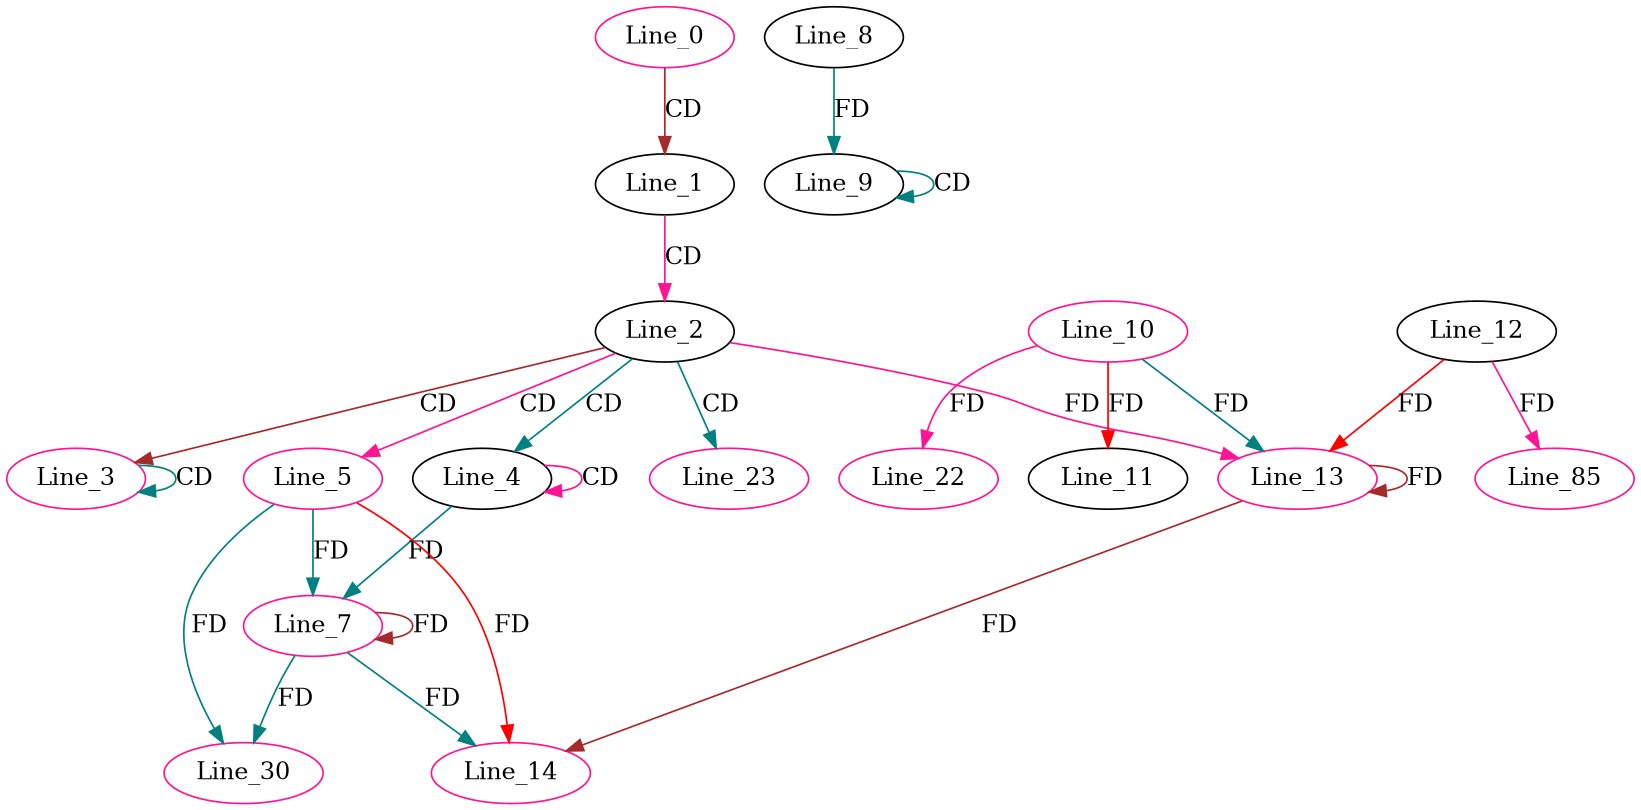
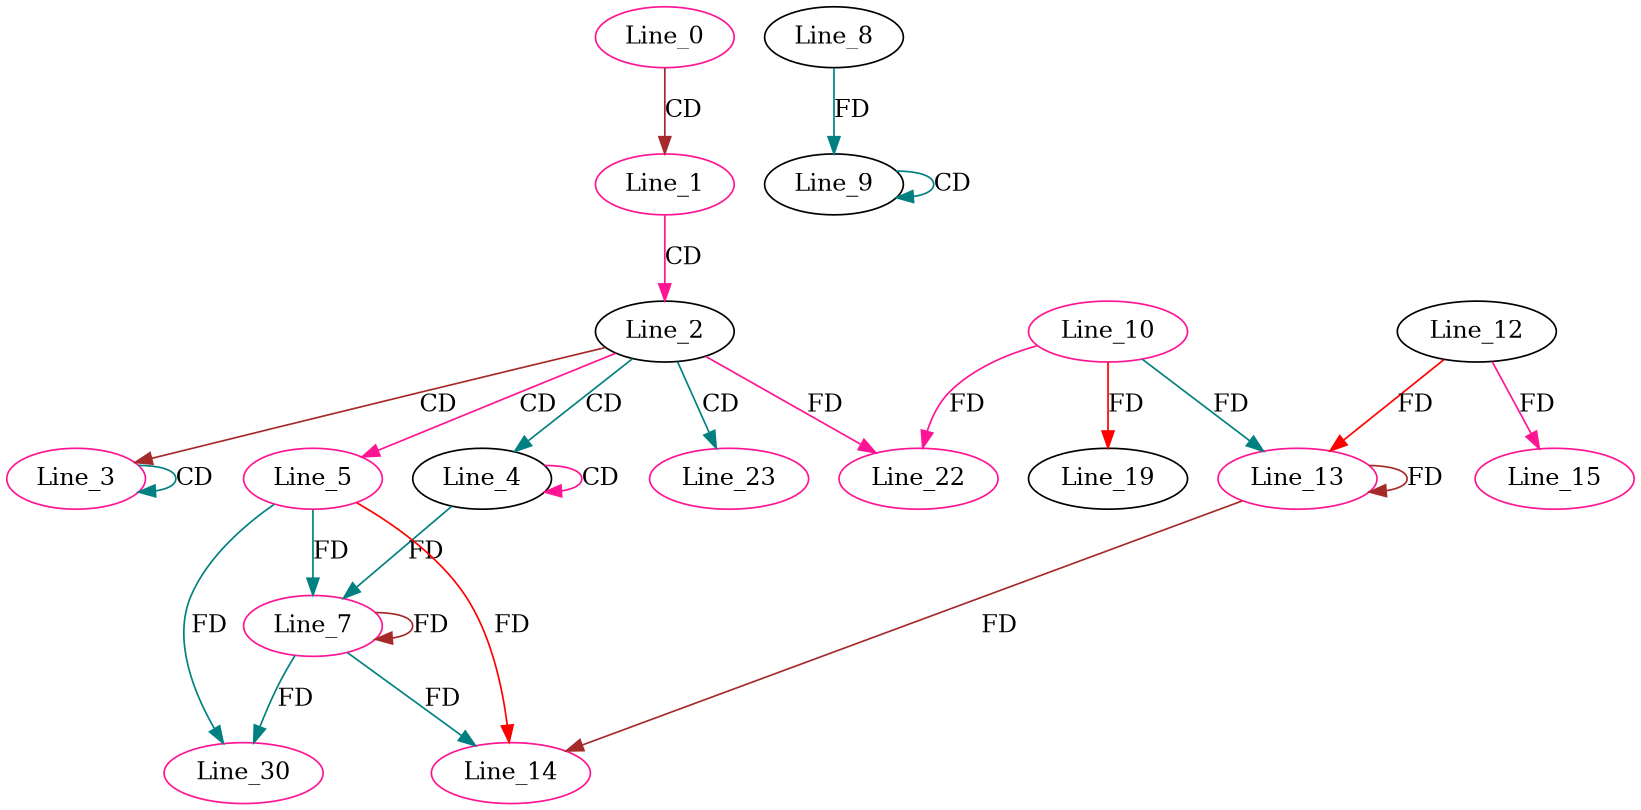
(665, 184) -> (665, 184)
(978, 390) -> (783, 400)
(1108, 479) -> (1108, 479)
(1555, 479) -> (1555, 479)
